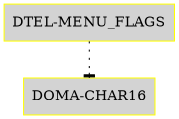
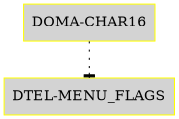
(89, 57) -> (89, 57)
